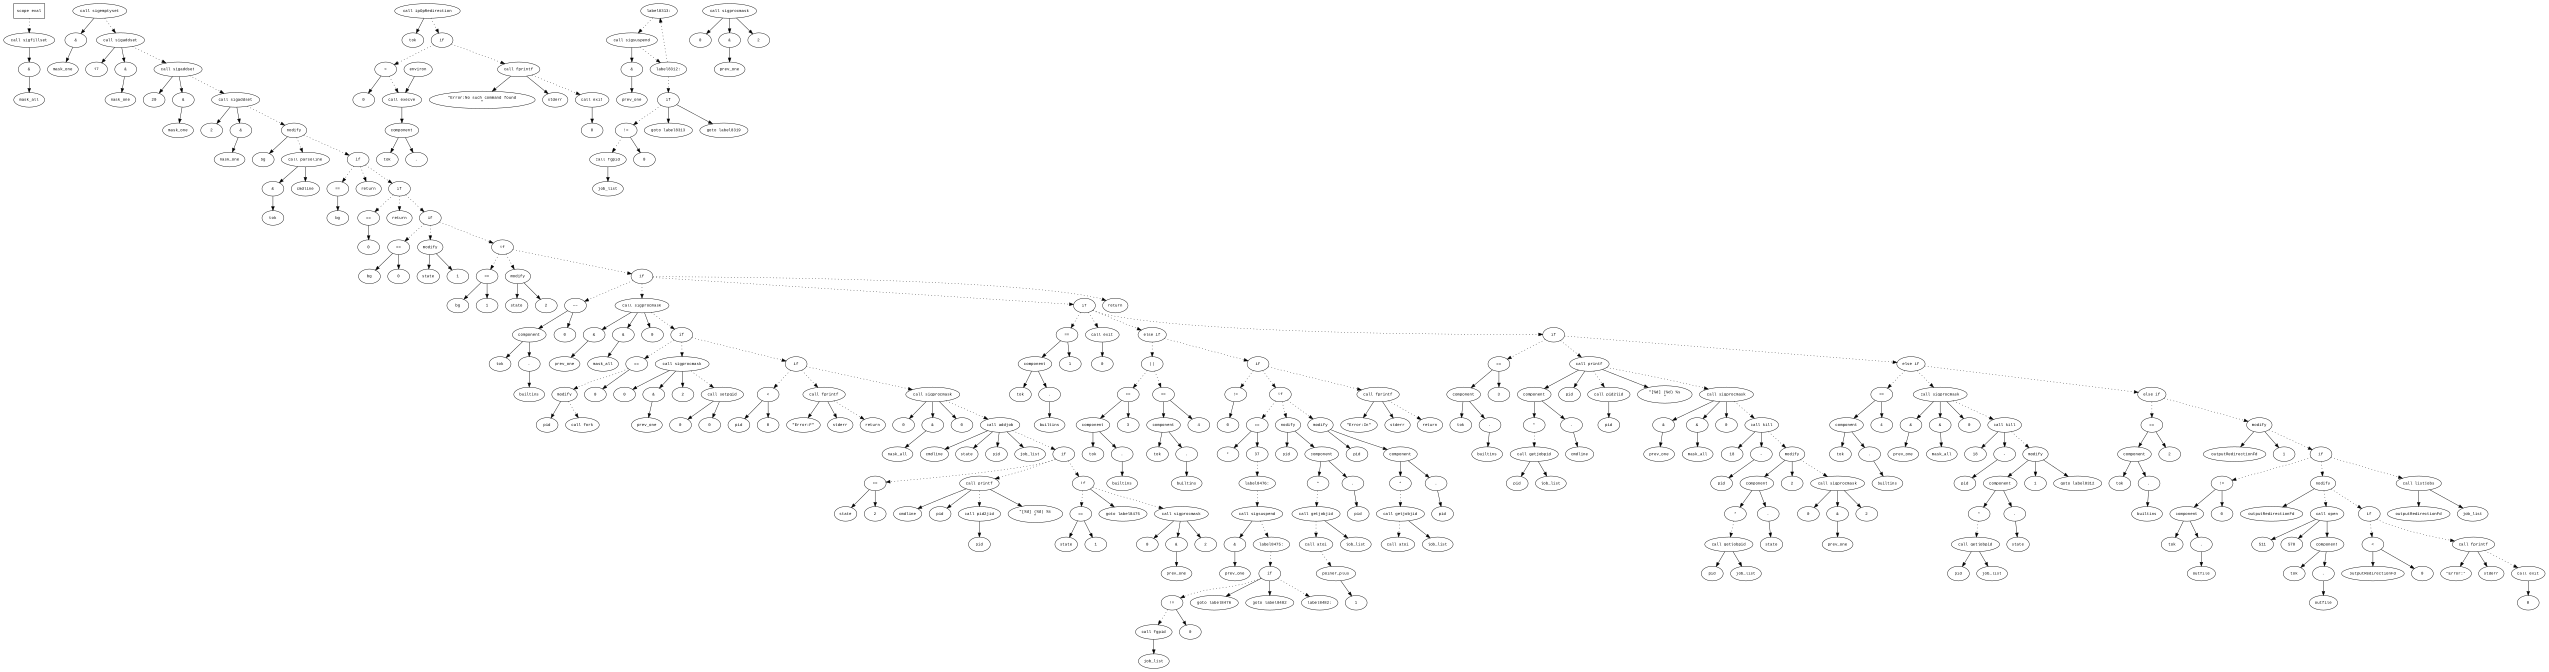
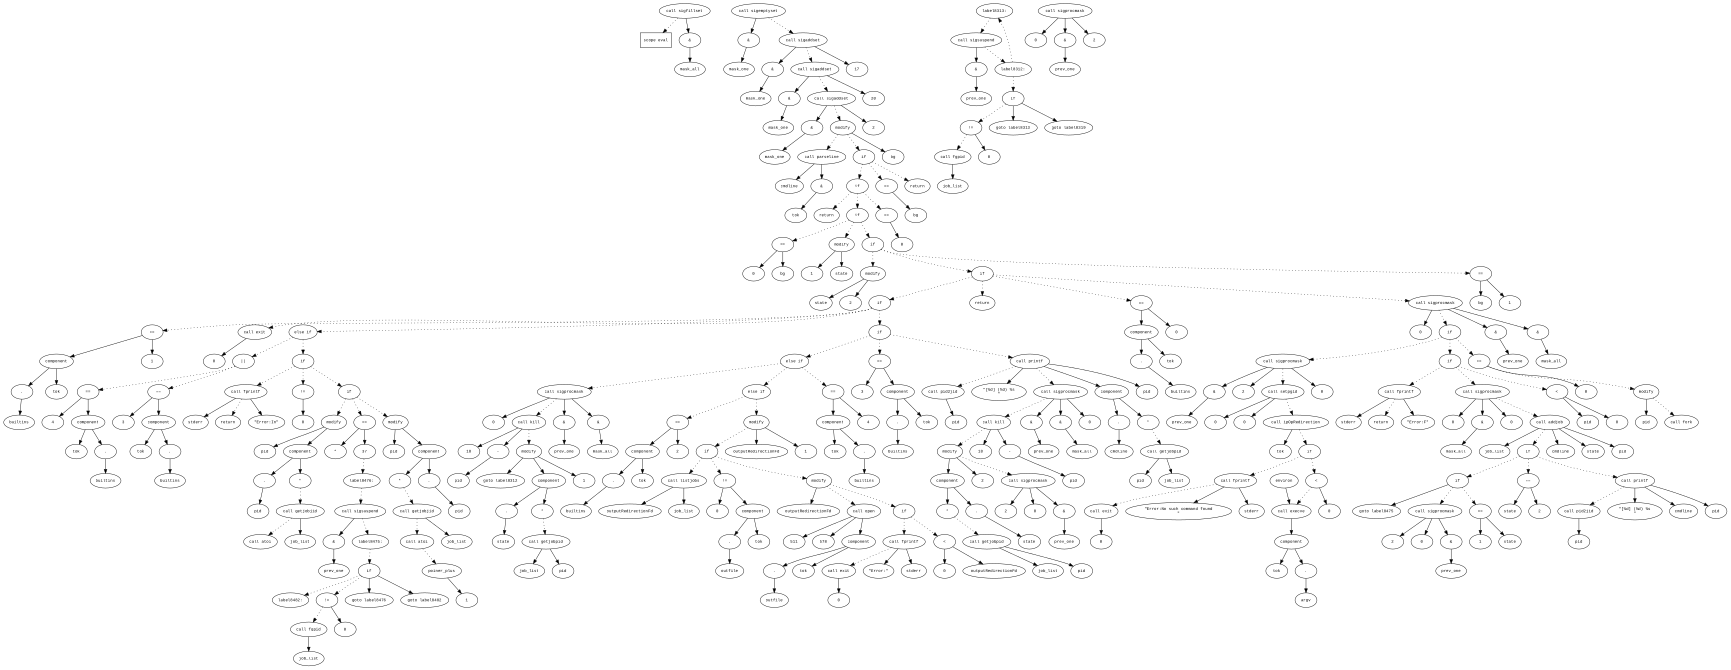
(29, 24) -> (672, 24)
none -> (1289, 405)
none -> (1306, 600)
